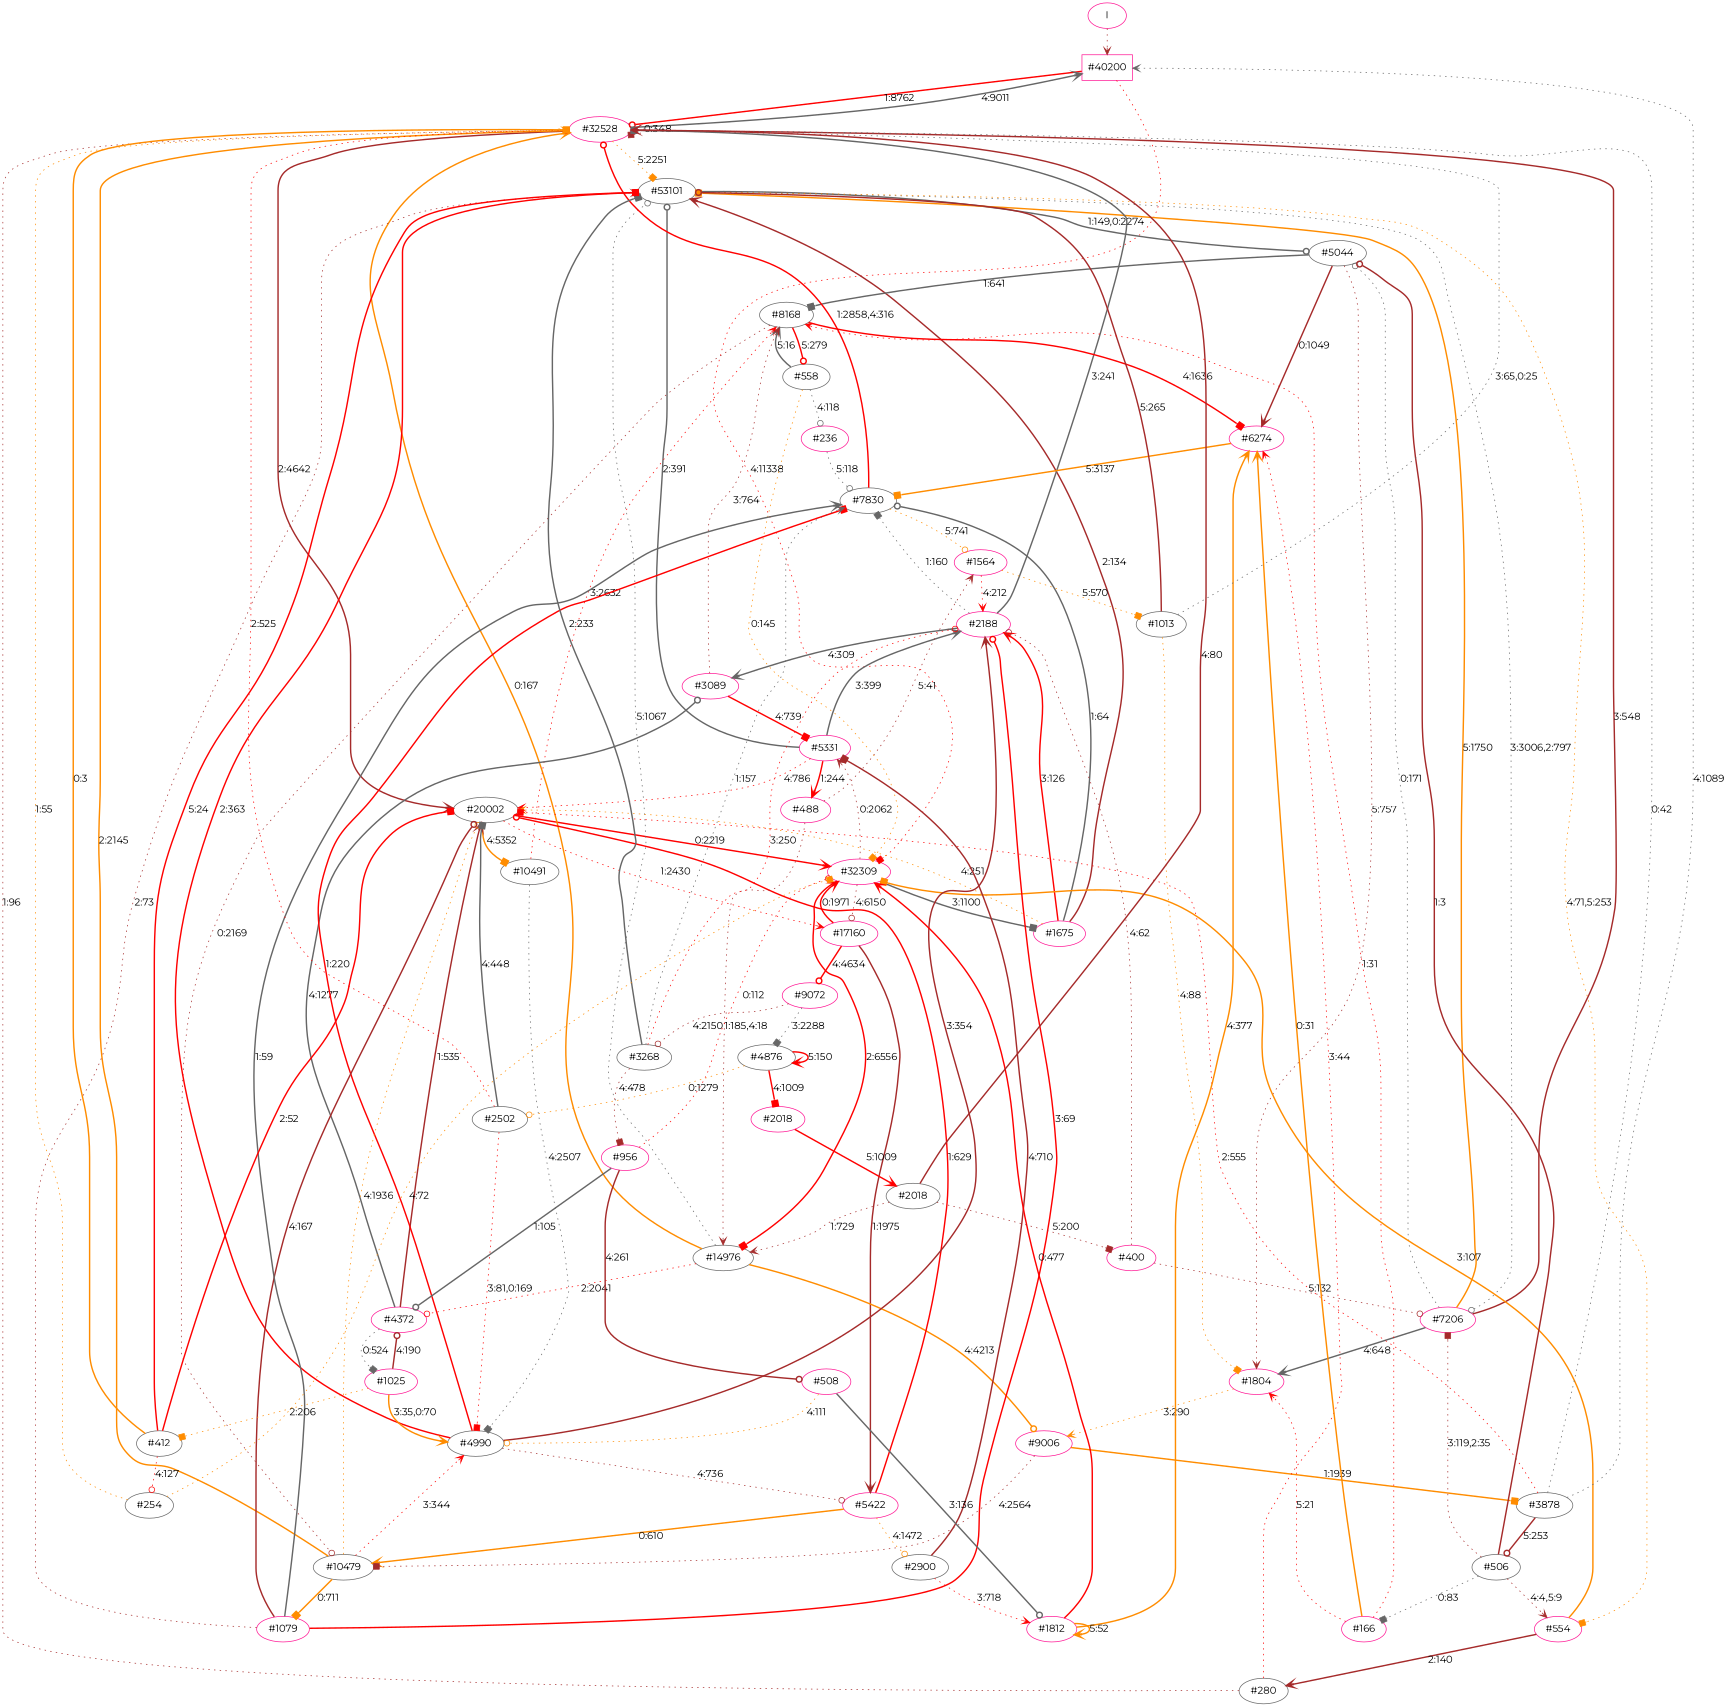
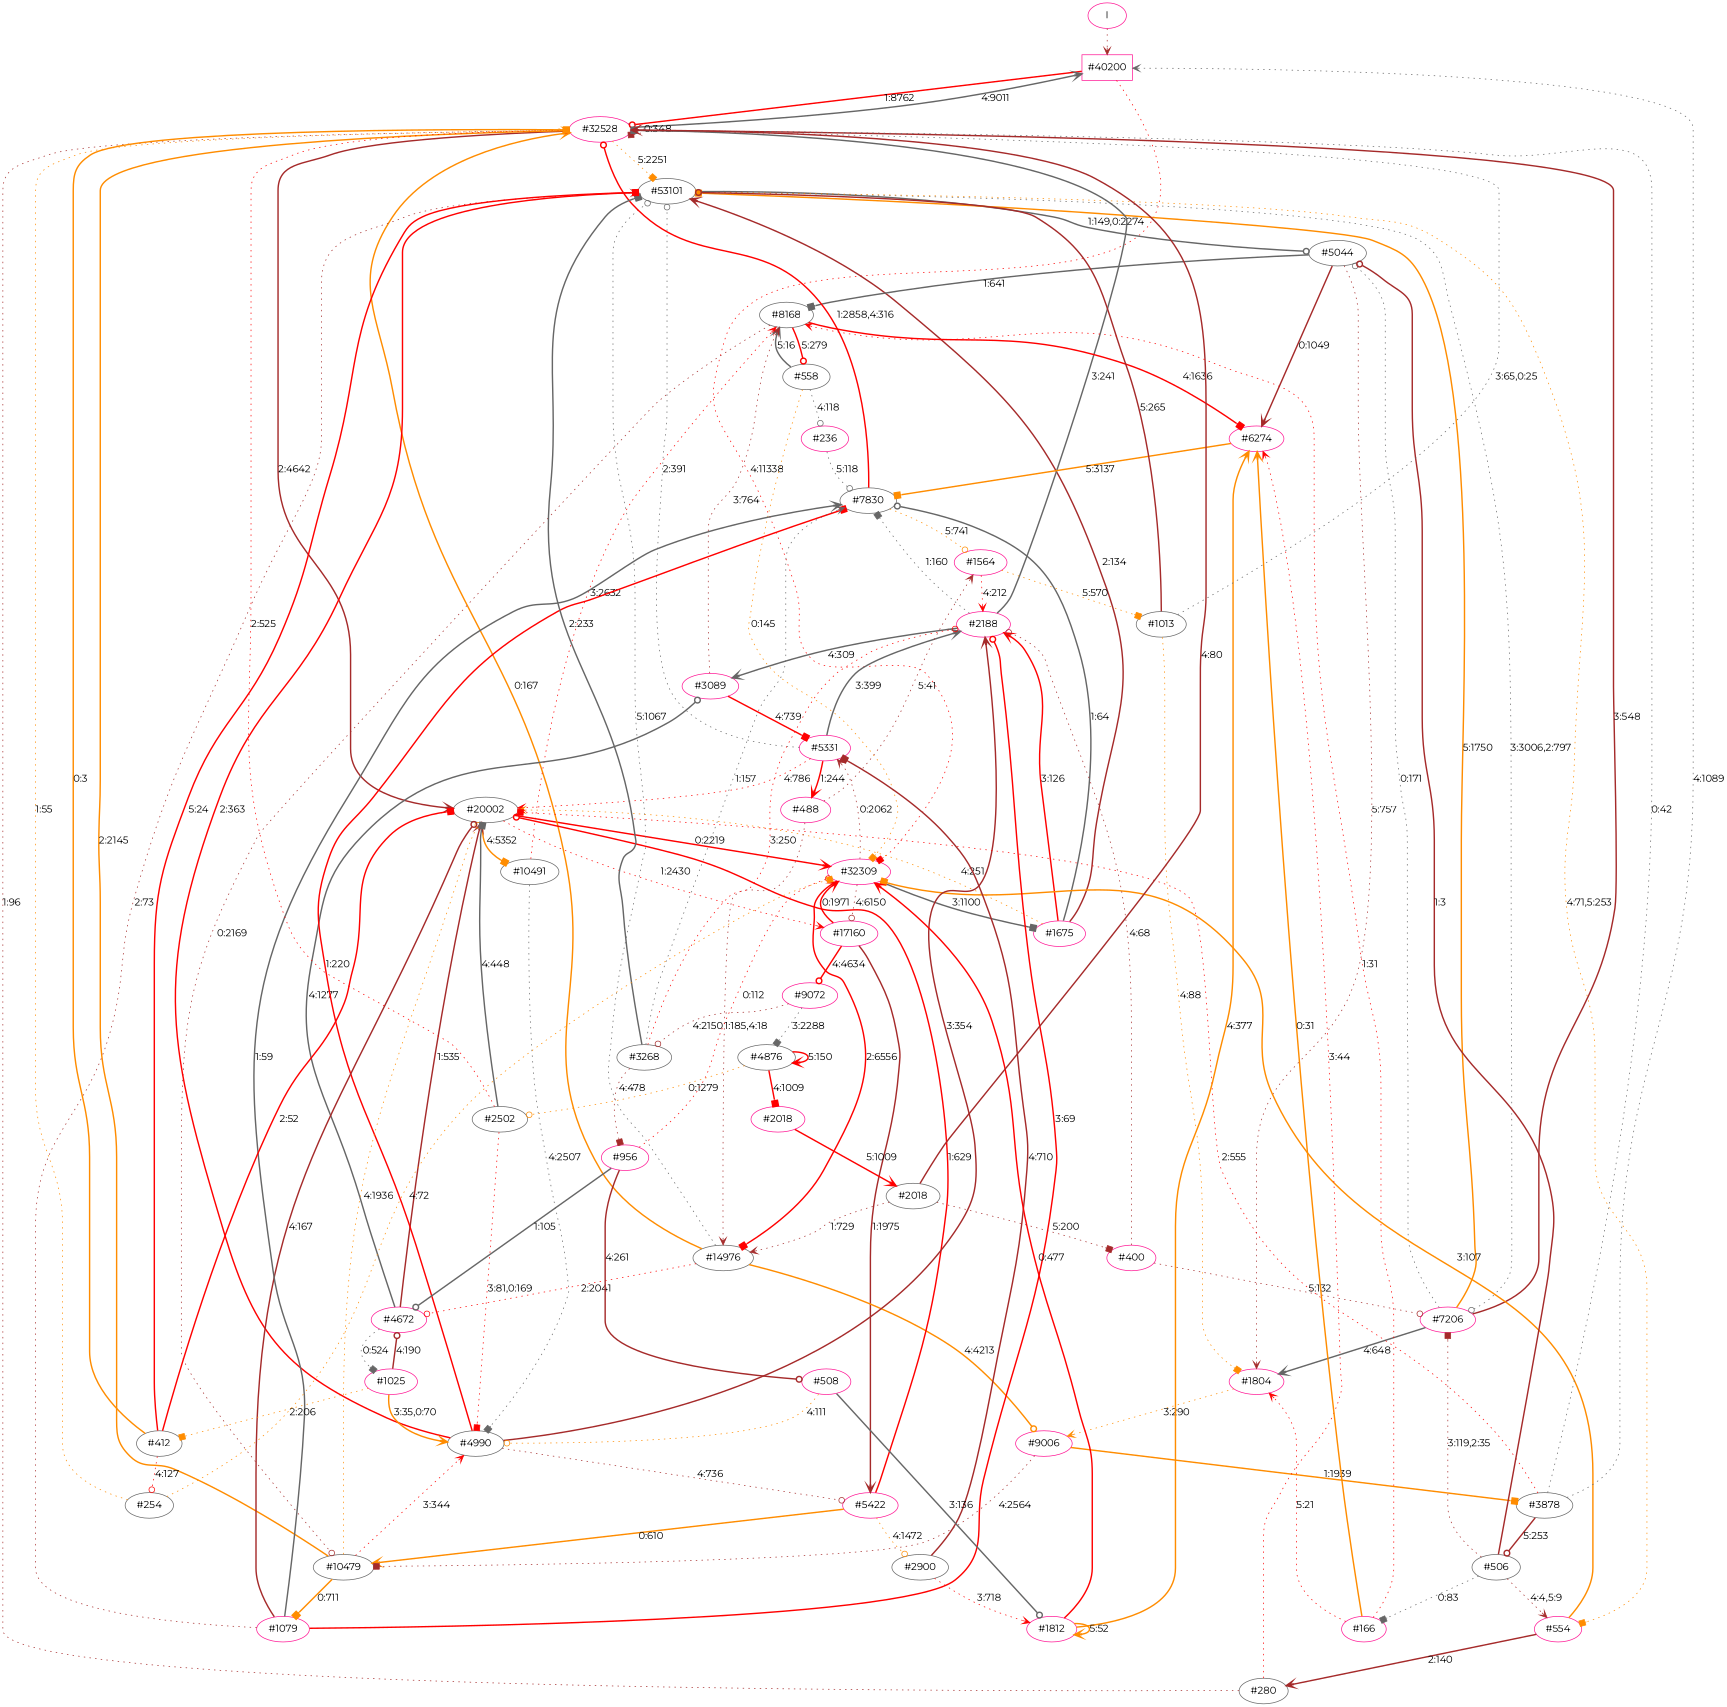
(659, 524) -> (659, 524)
(1140, 934) -> (1140, 934)
(399, 1320) -> (399, 1320)
